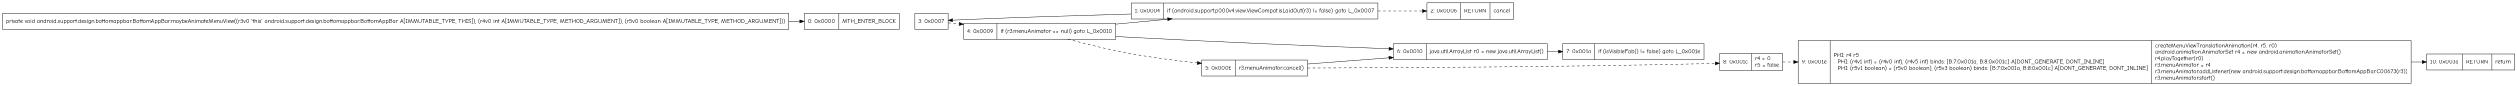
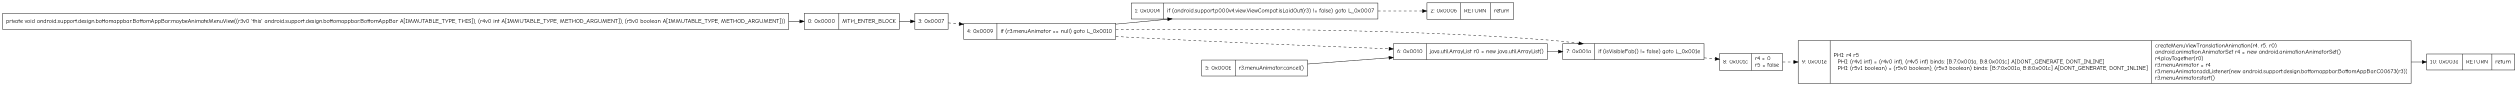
(1502, 11) -> (1502, 11)
(1042, 17) -> (905, 21)
(1252, 43) -> (1252, 43)
(1132, 54) -> (1348, 31)
(1511, 67) -> (1710, 58)
